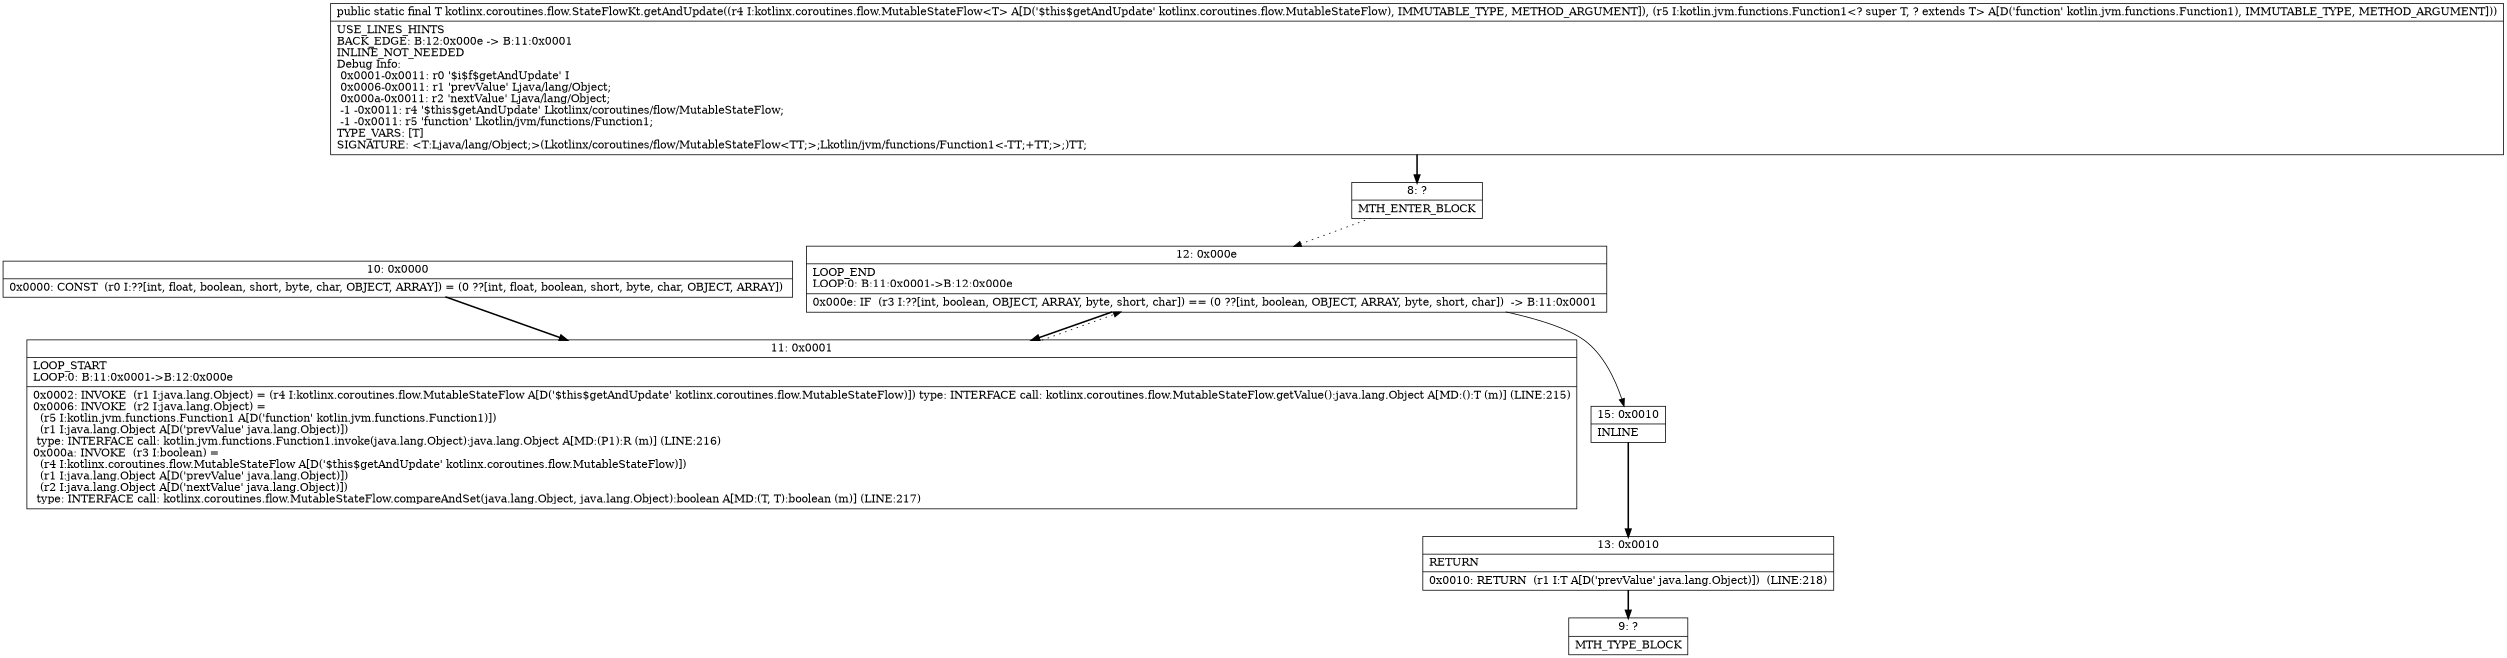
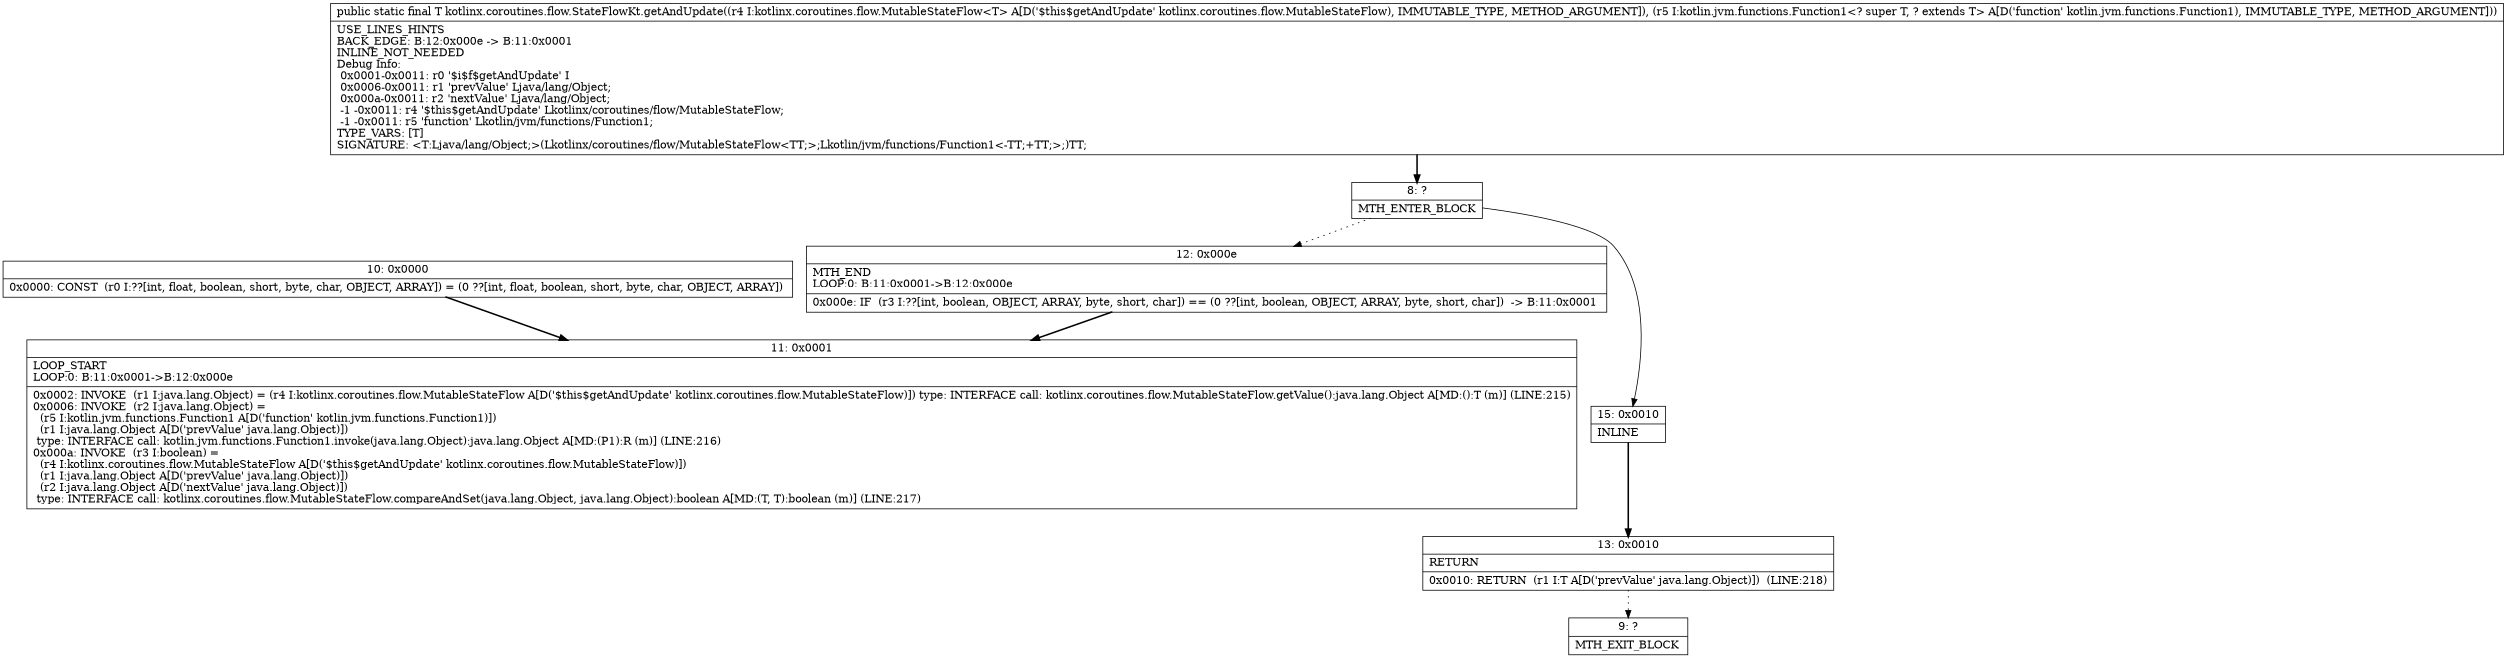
(844, 273) -> (842, 273)
(1078, 327) -> none
(1579, 337) -> (1620, 255)
(1628, 600) -> (1628, 600)
(1628, 645) -> (1627, 645)
